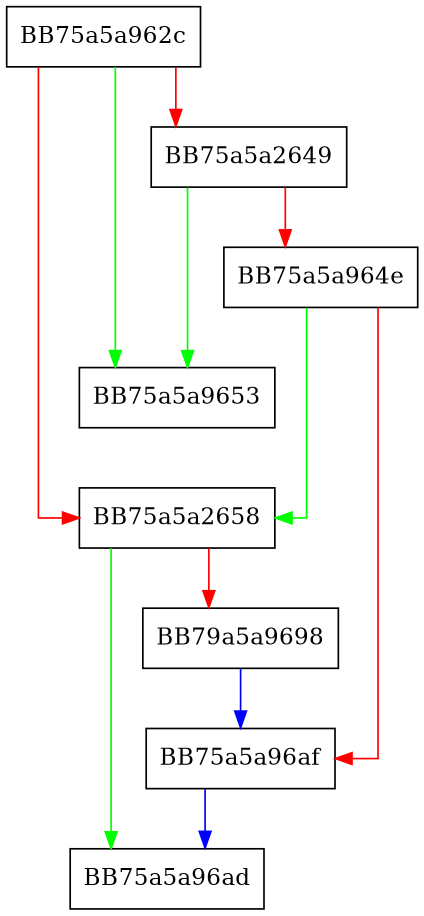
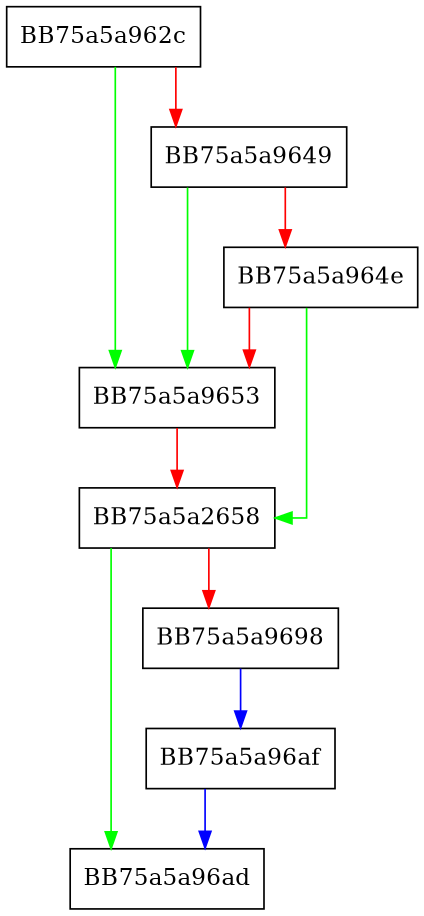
(249, 157) -> (249, 157)
(38, 304) -> (177, 449)
(378, 546) -> (249, 329)
(241, 638) -> (241, 638)
